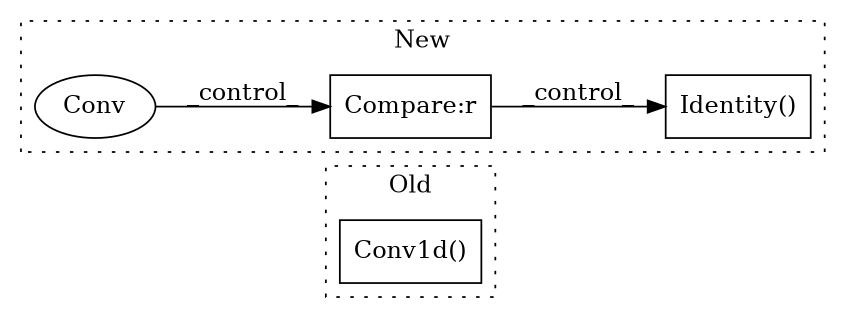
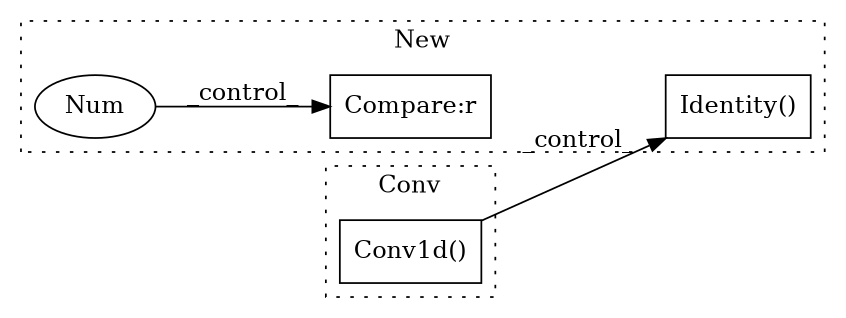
(95, 107) -> (95, 107)
(569, 107) -> (566, 183)
(411, 186) -> (411, 186)
